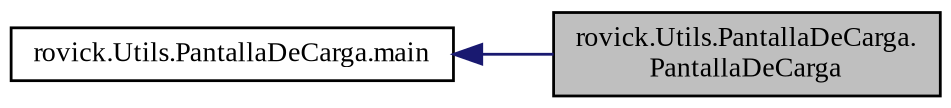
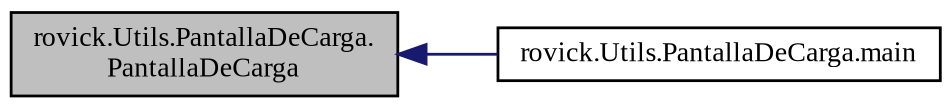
(518, 54) -> (462, 54)
